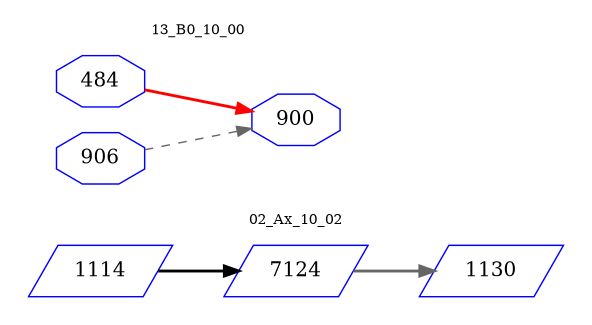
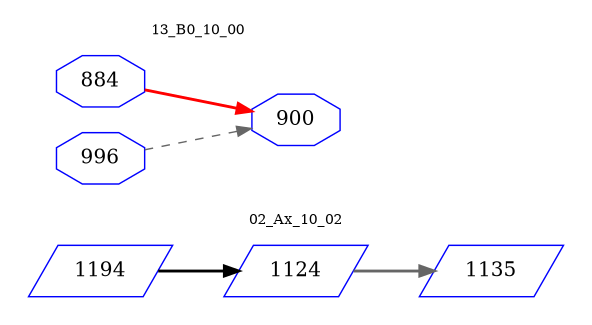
(101, 81) -> (101, 81)
(101, 158) -> (101, 158)
(101, 271) -> (101, 271)
(296, 271) -> (296, 271)
(491, 271) -> (491, 271)
